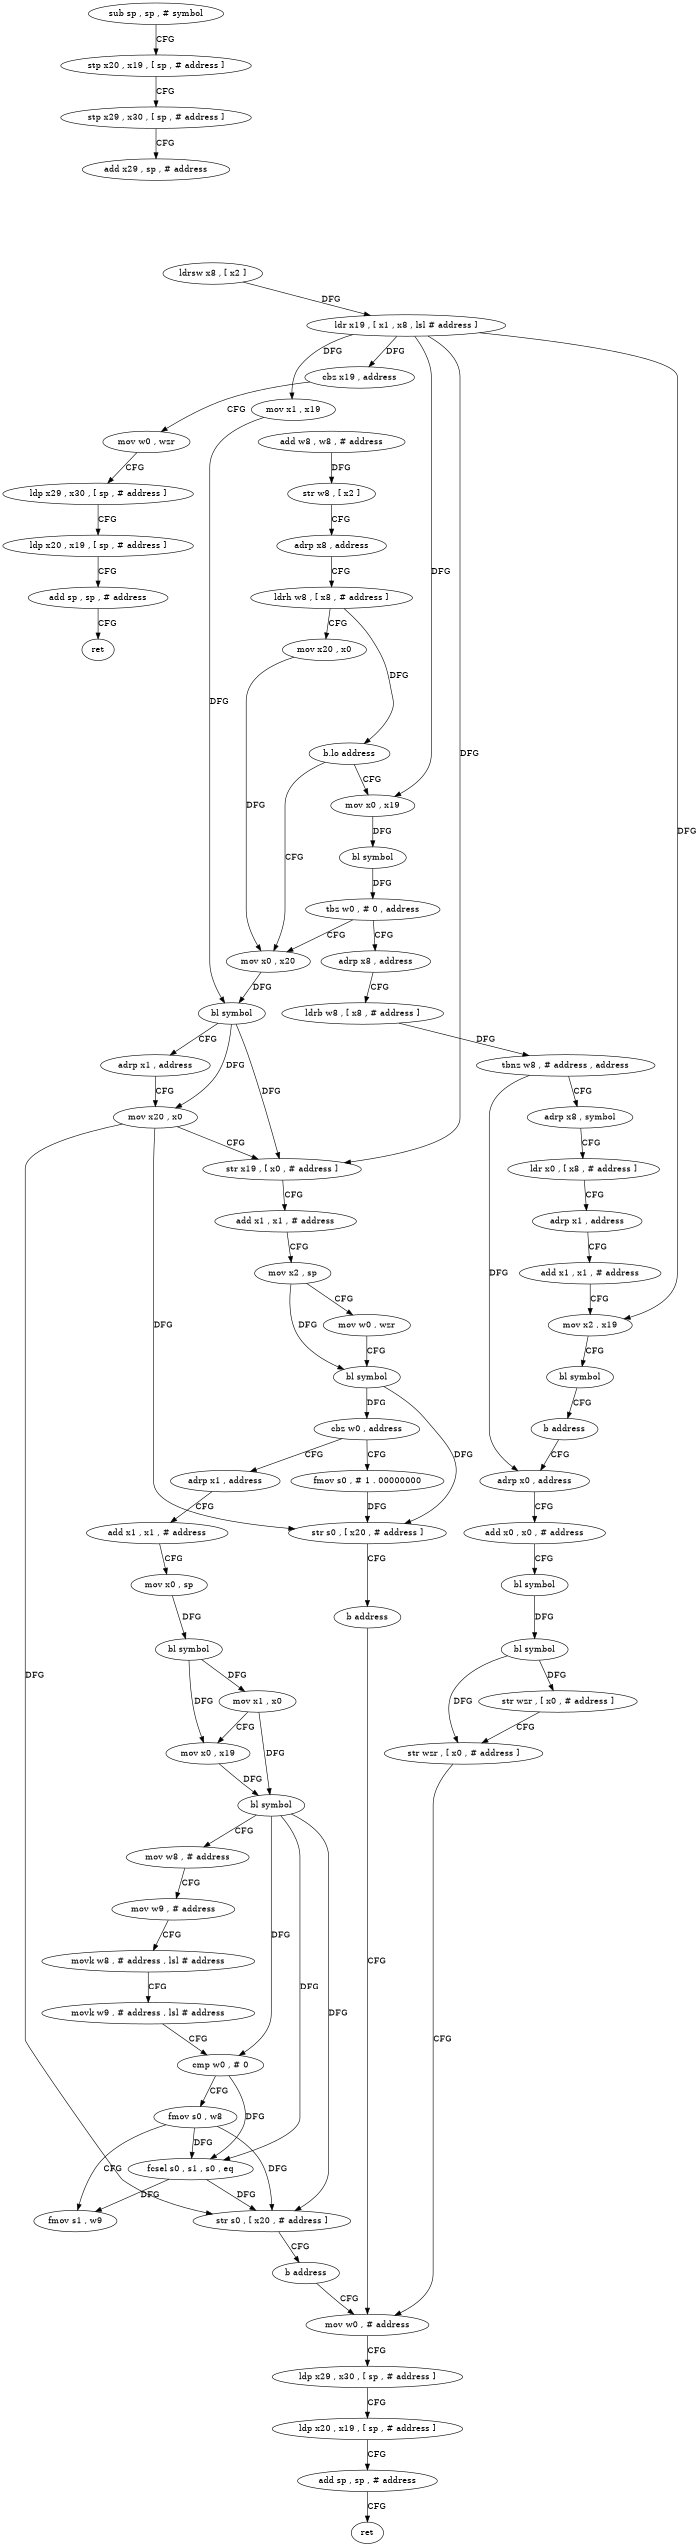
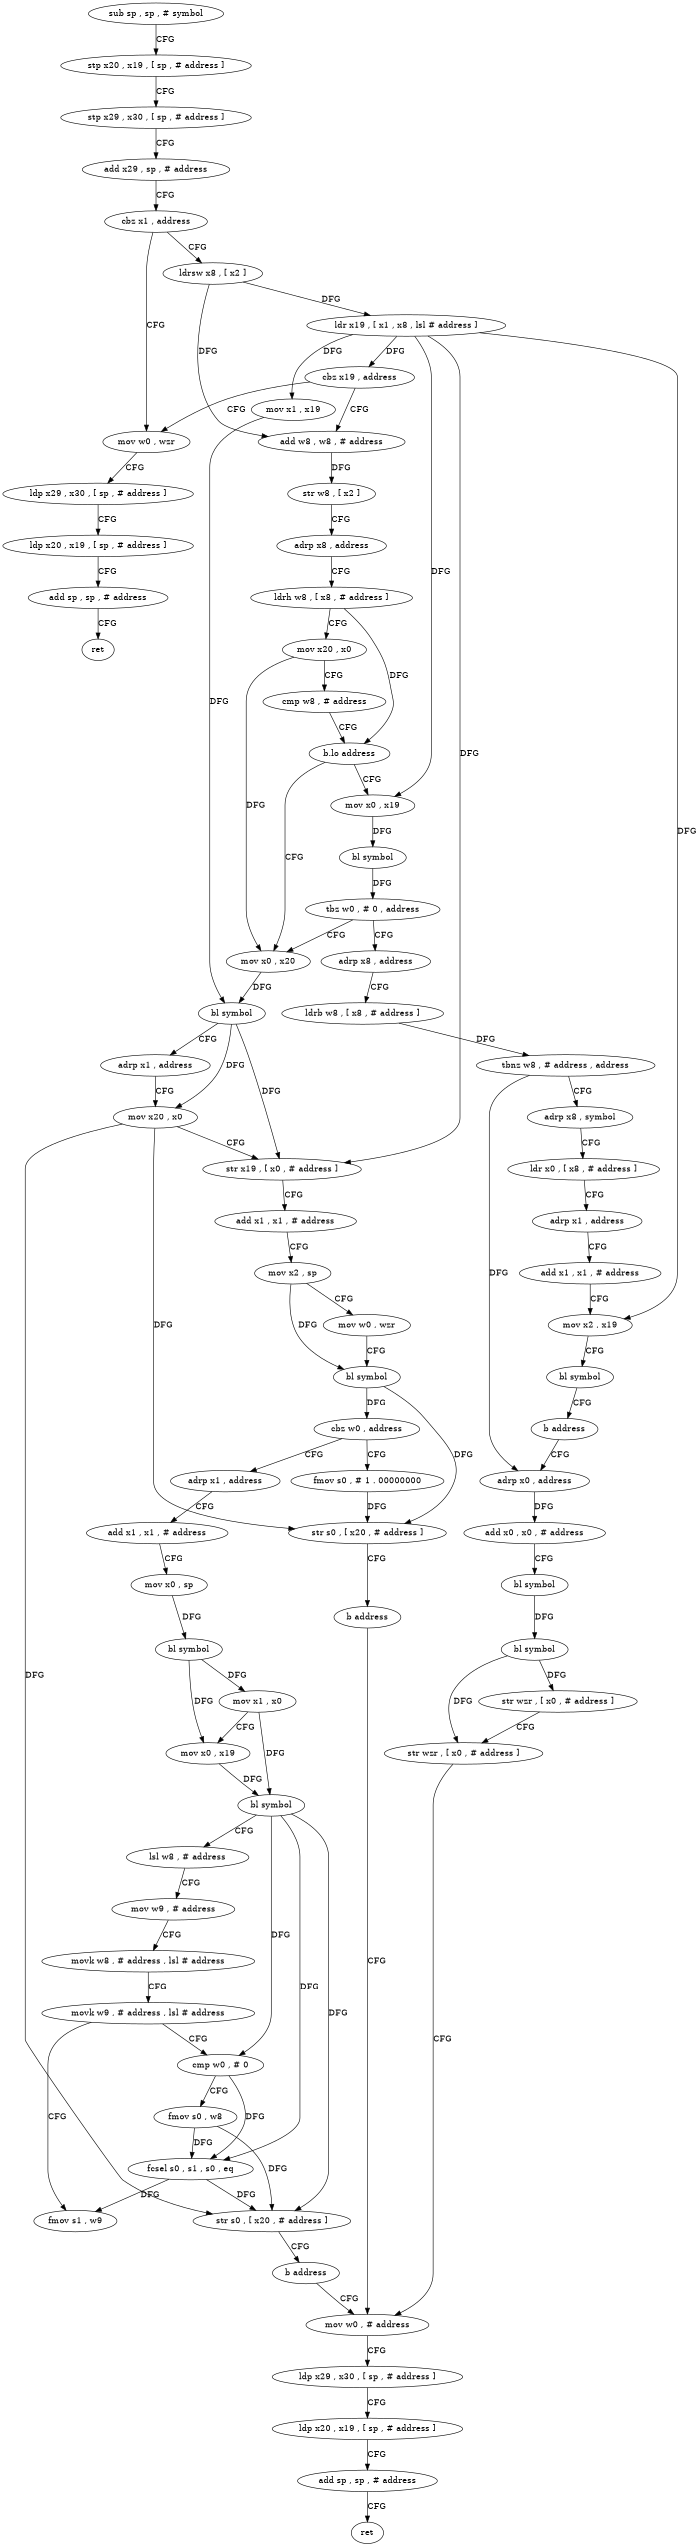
none -> (156, 222)
none -> (200, 377)
none -> (347, 407)
none -> (324, 702)
(544, 1507) -> (544, 1507)
(188, 1857) -> (188, 1857)
(111, 2152) -> (48, 2104)
